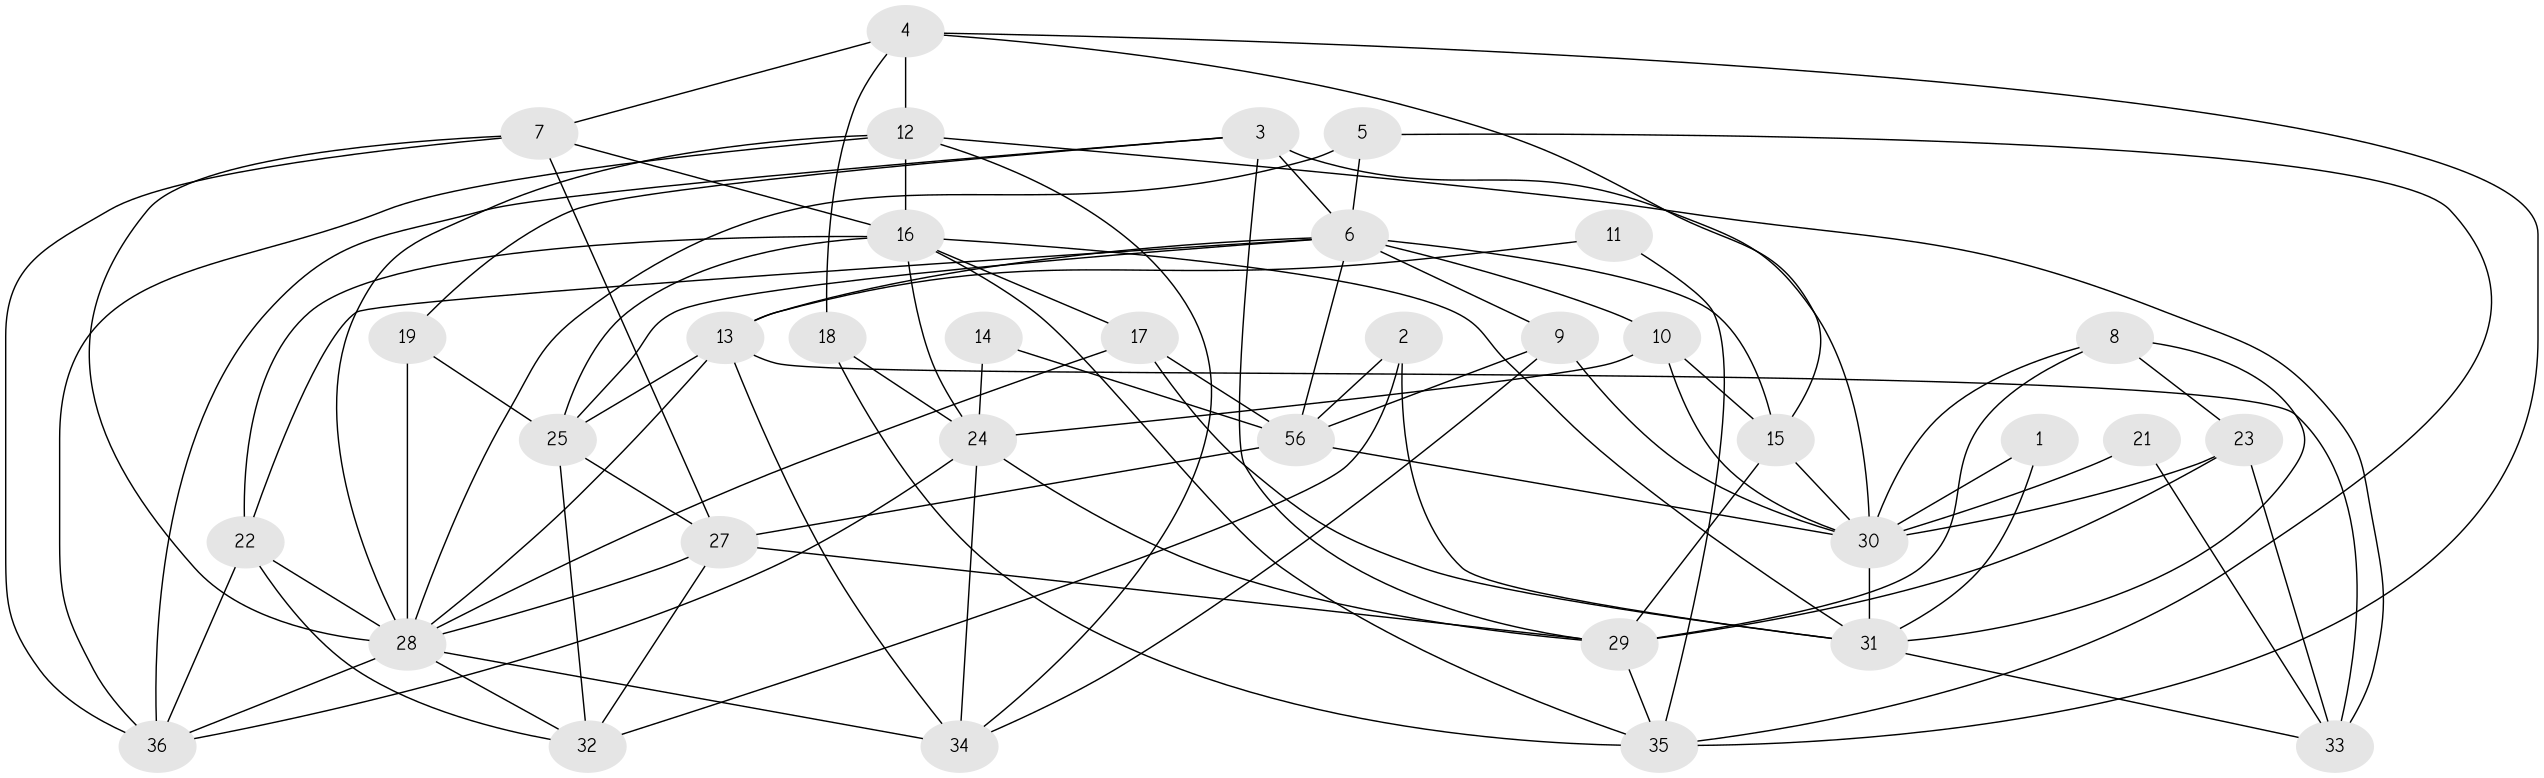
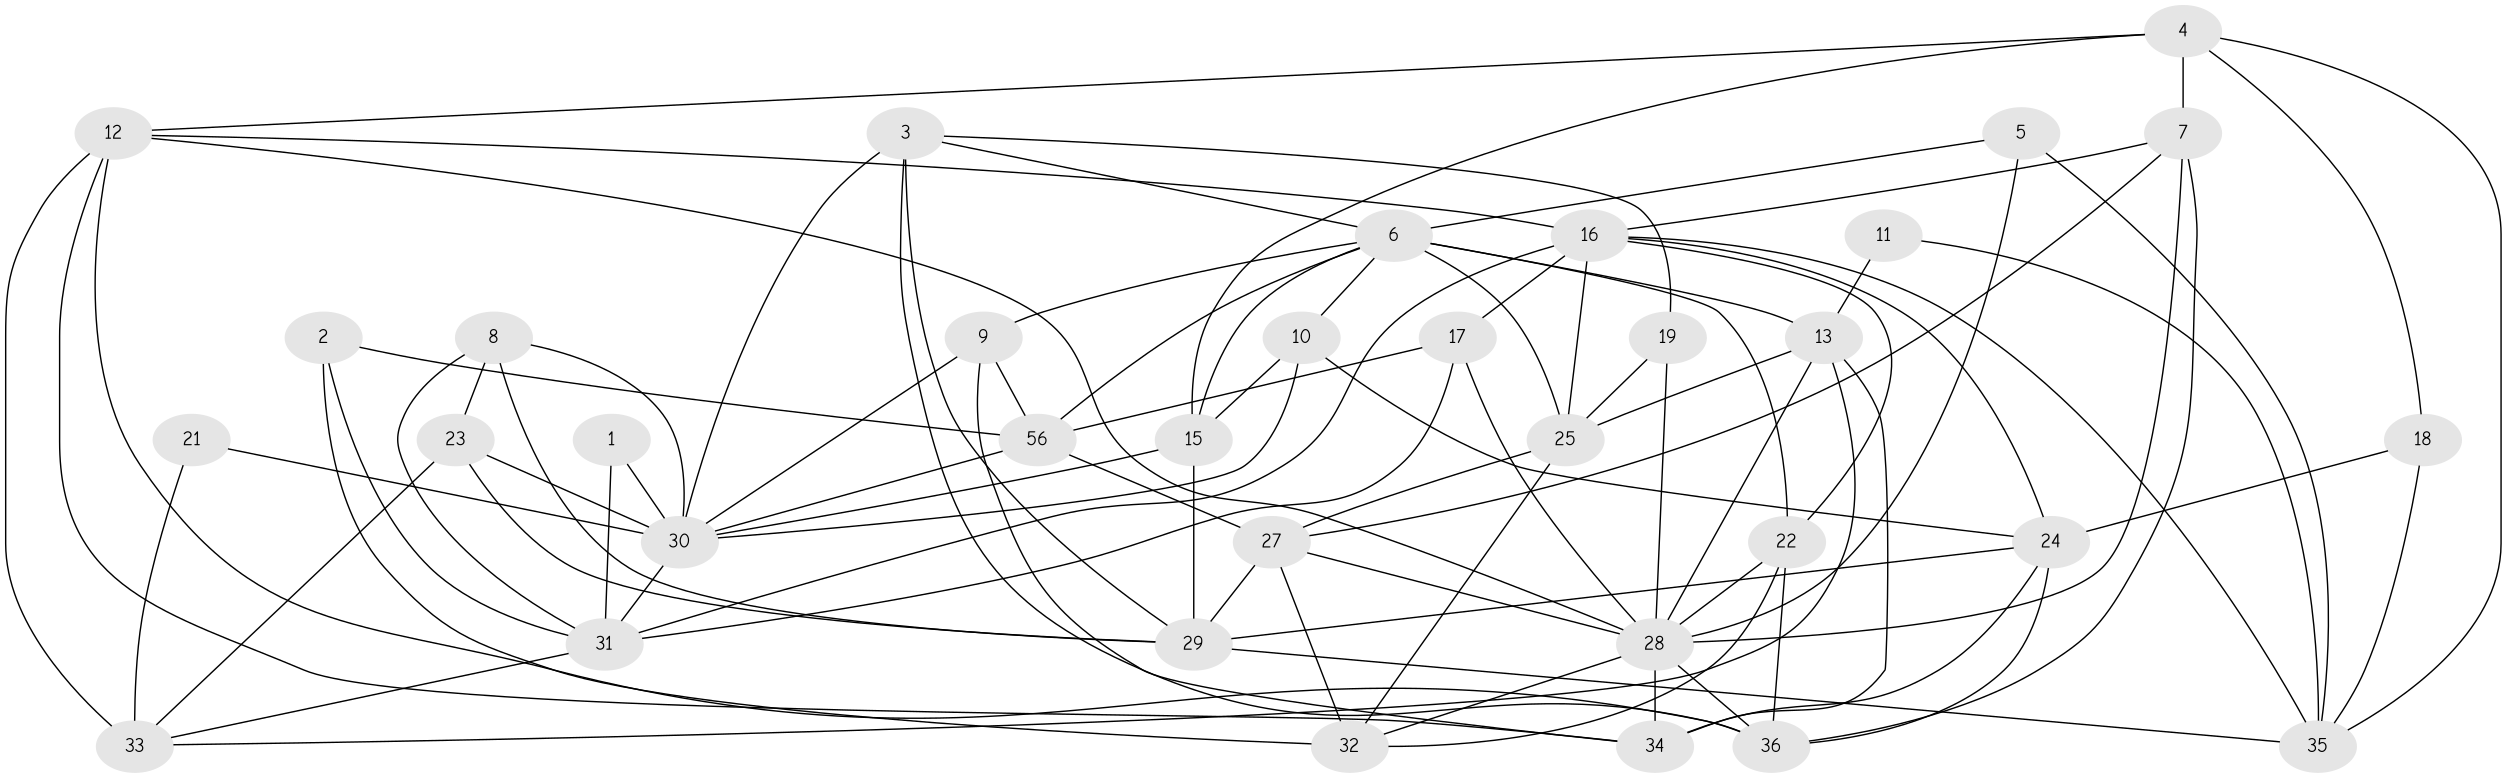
(984, 338) -> none
